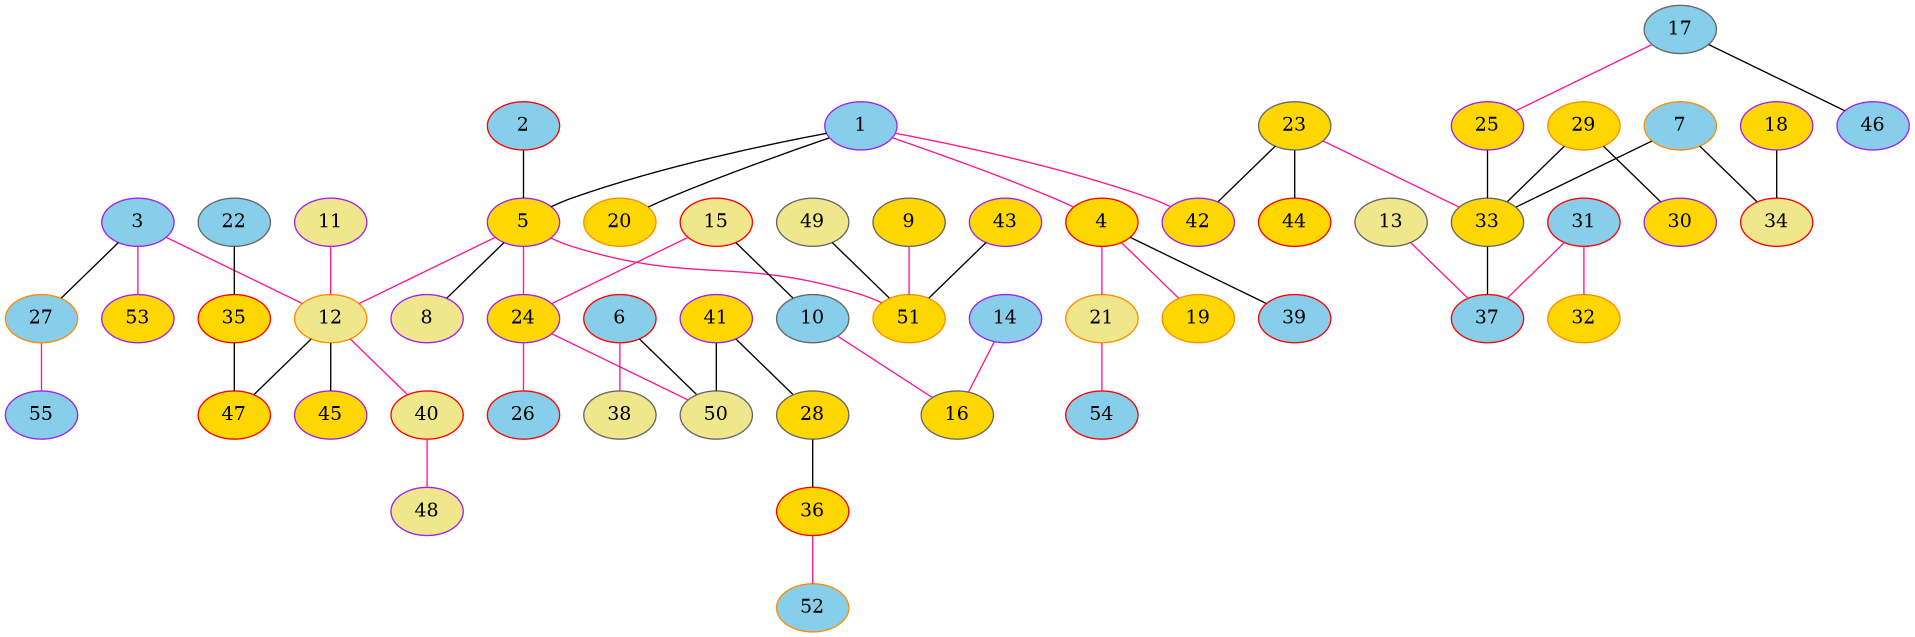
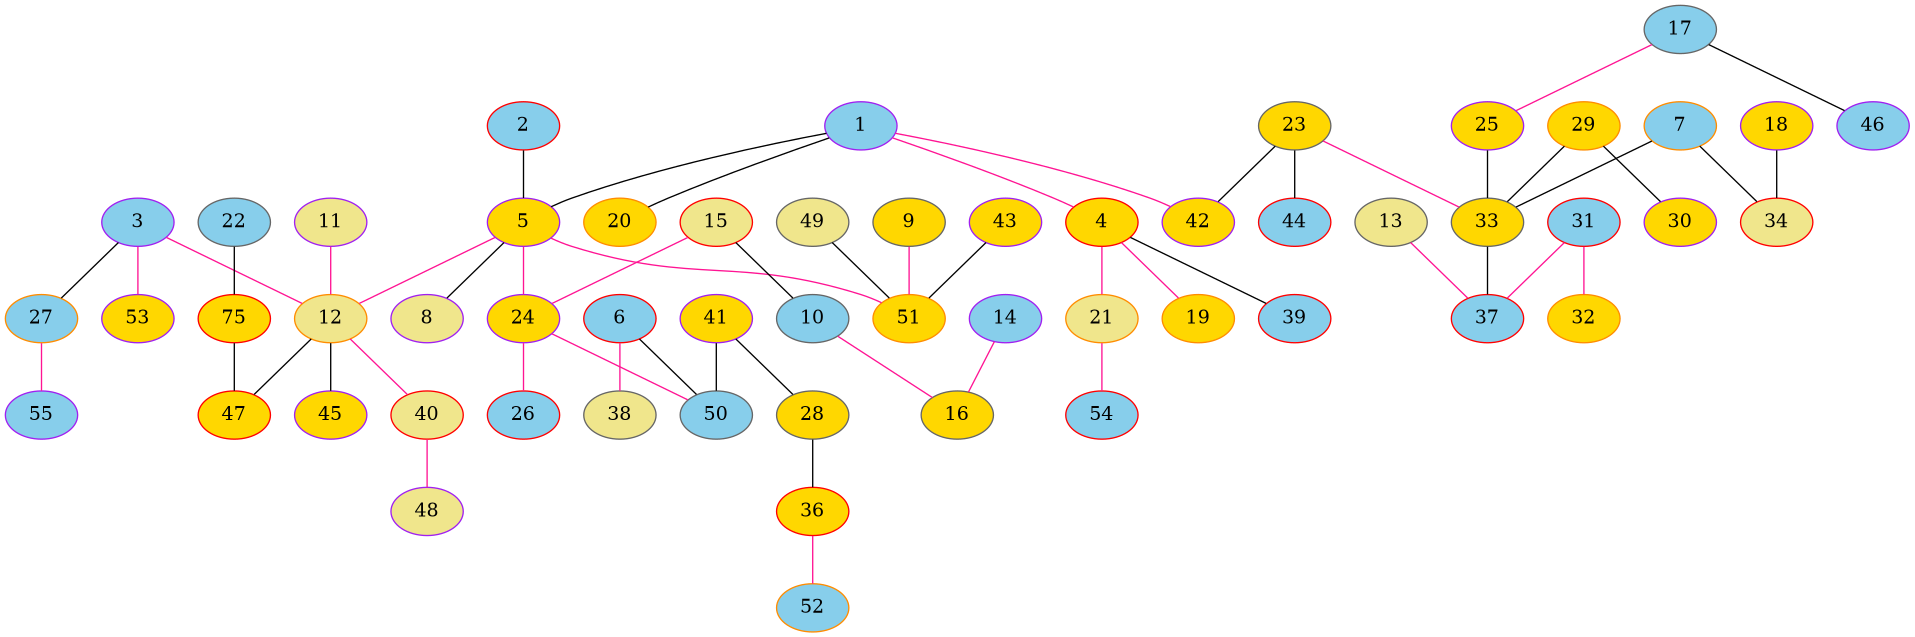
(1295, 222) -> (1295, 222)
(234, 319) -> (234, 319)
(716, 415) -> (716, 415)
